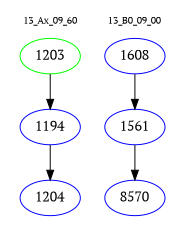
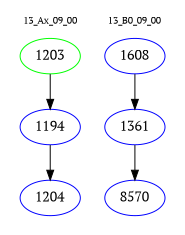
(50, 21) -> (50, 21)
(135, 127) -> (135, 127)
